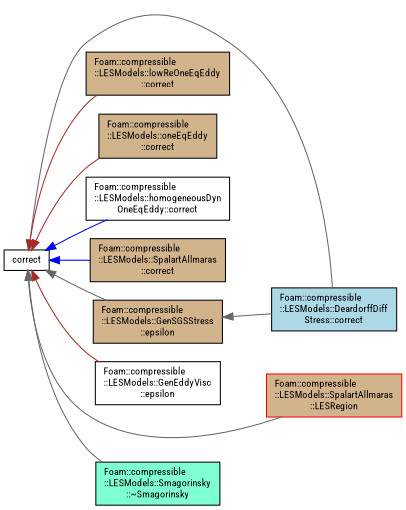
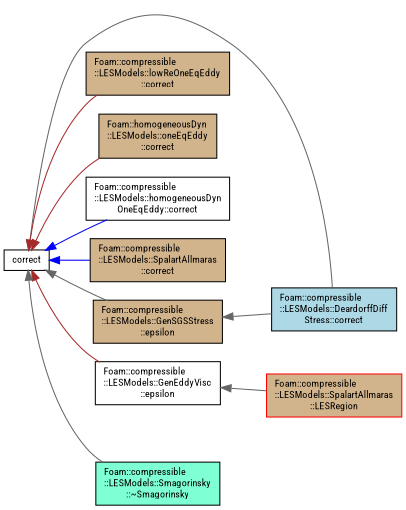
(158, 136) -> (158, 136)
(110, 427) -> (249, 390)
